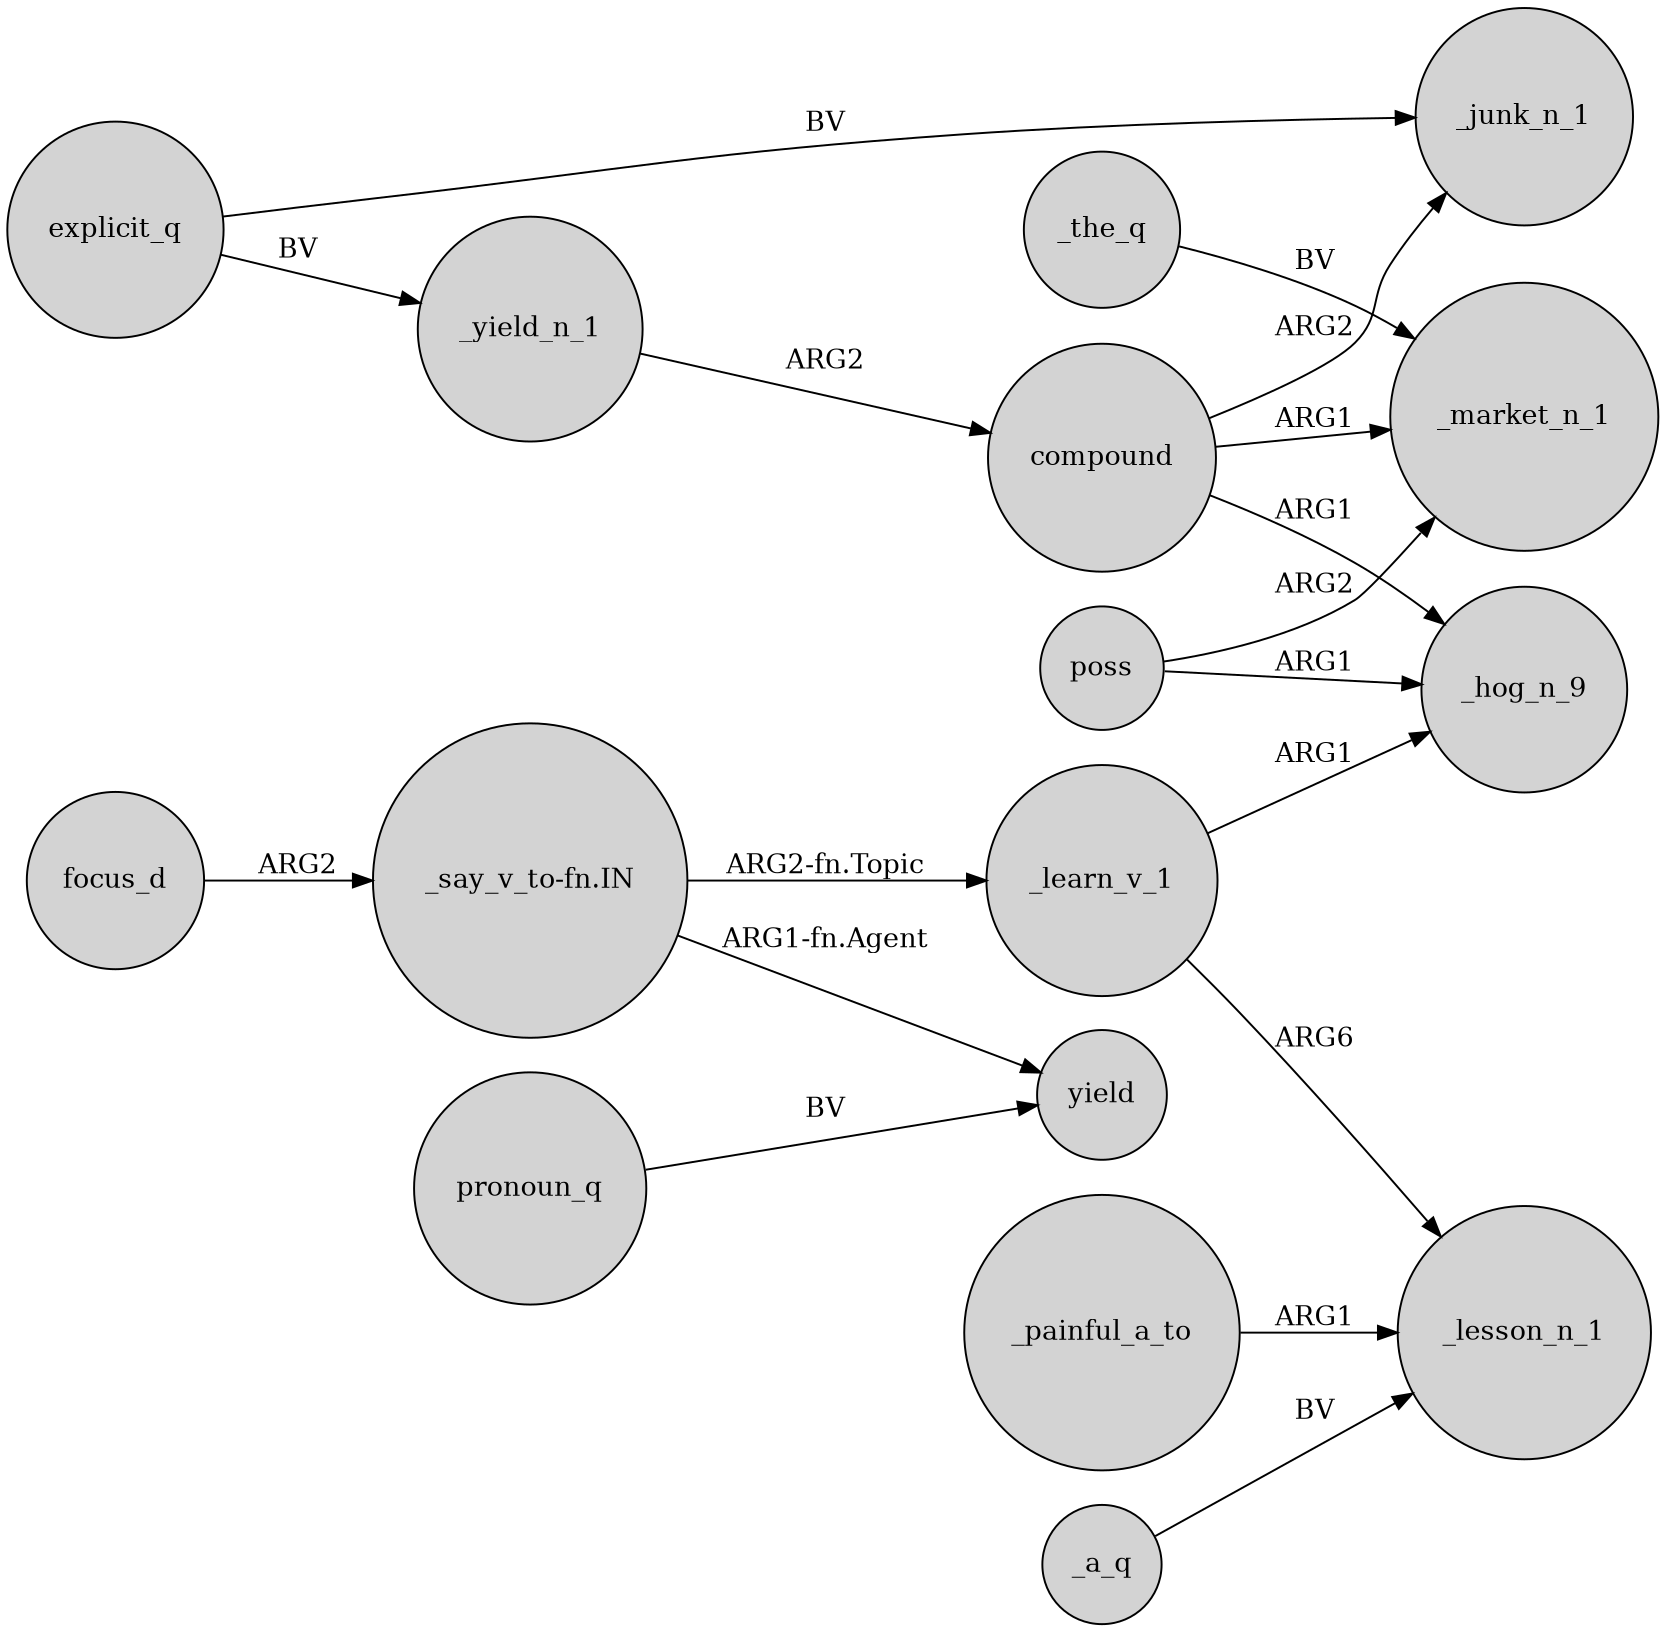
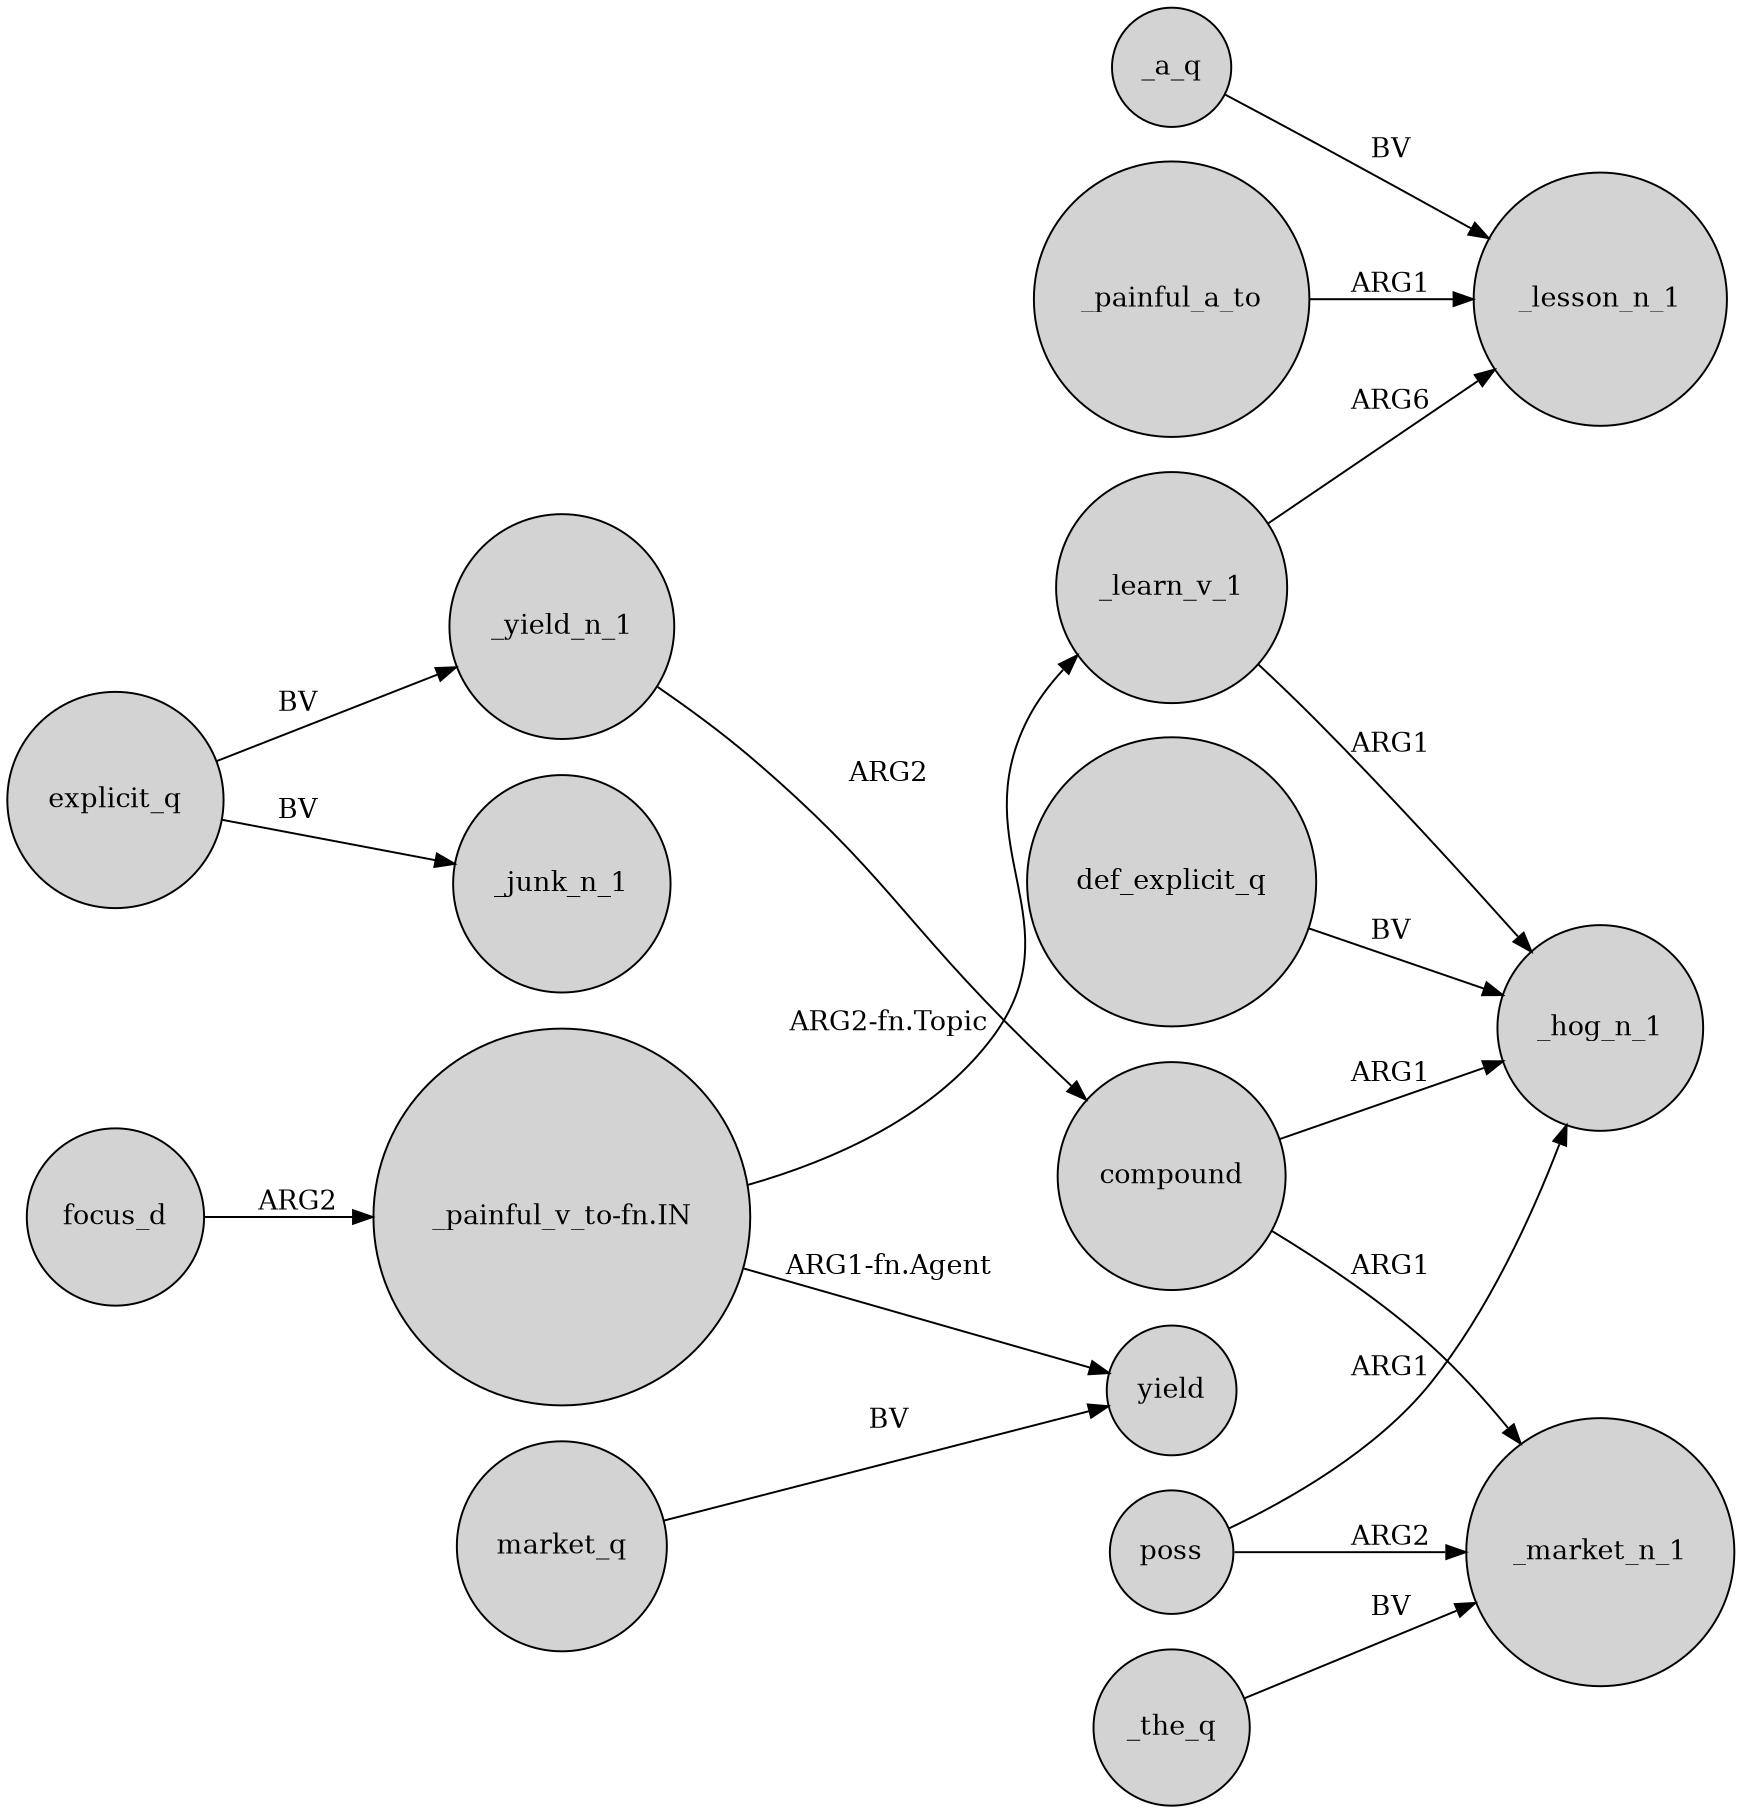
(1352, 345) -> none
(1524, 690) -> (1600, 1028)
(530, 881) -> (562, 1217)
none -> (1172, 882)
(530, 1188) -> (562, 1546)
